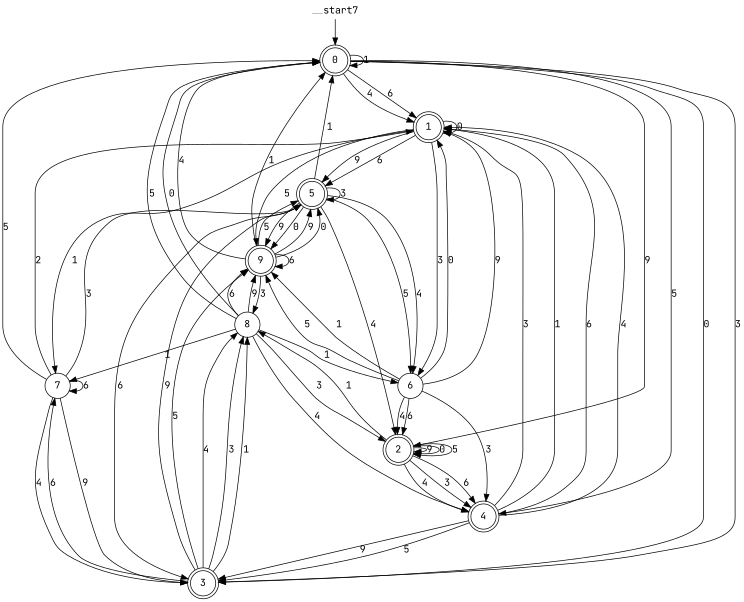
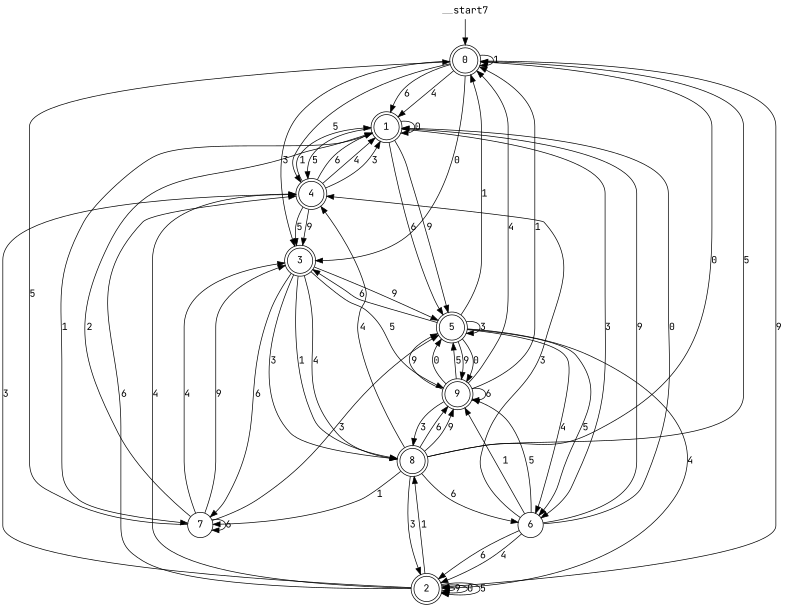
(314, 159) -> (333, 139)
(247, 325) -> (413, 461)
(327, 355) -> (454, 494)
